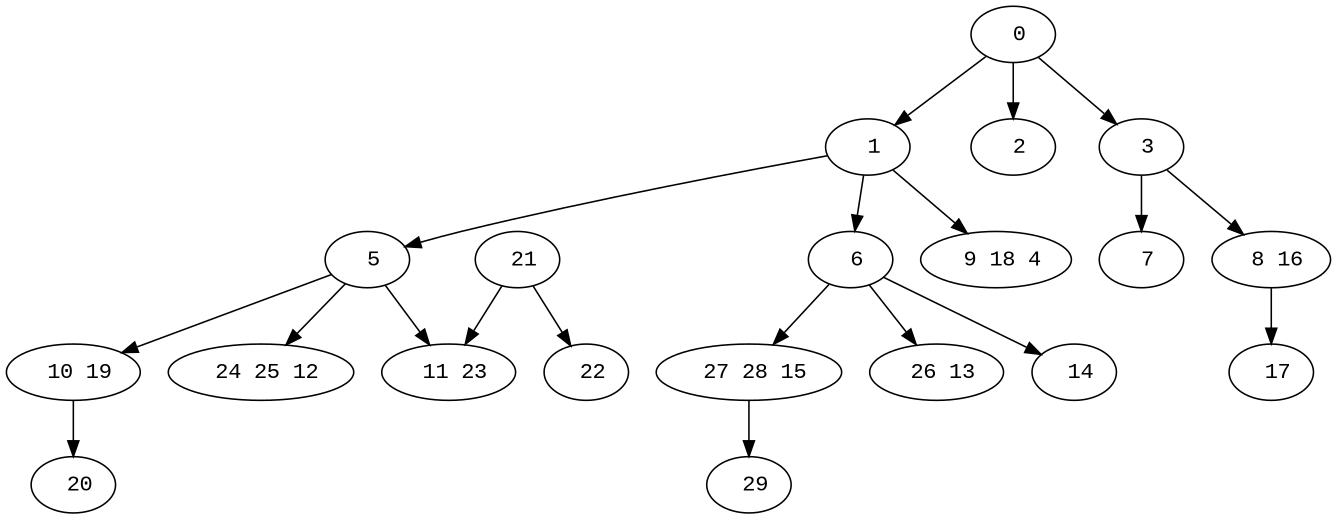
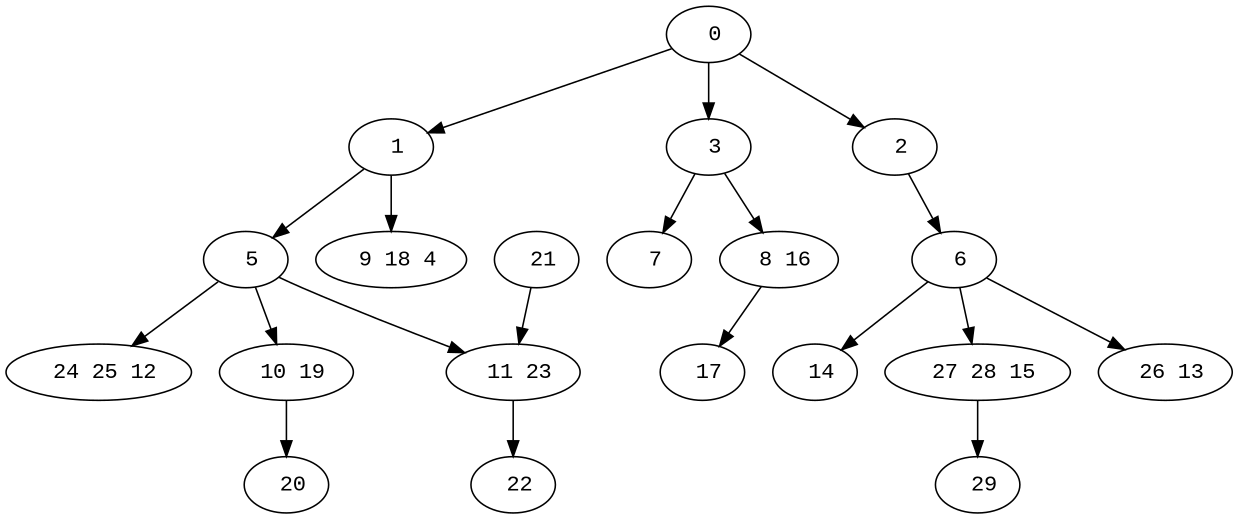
(860, 195) -> (921, 196)
(548, 309) -> (513, 421)
